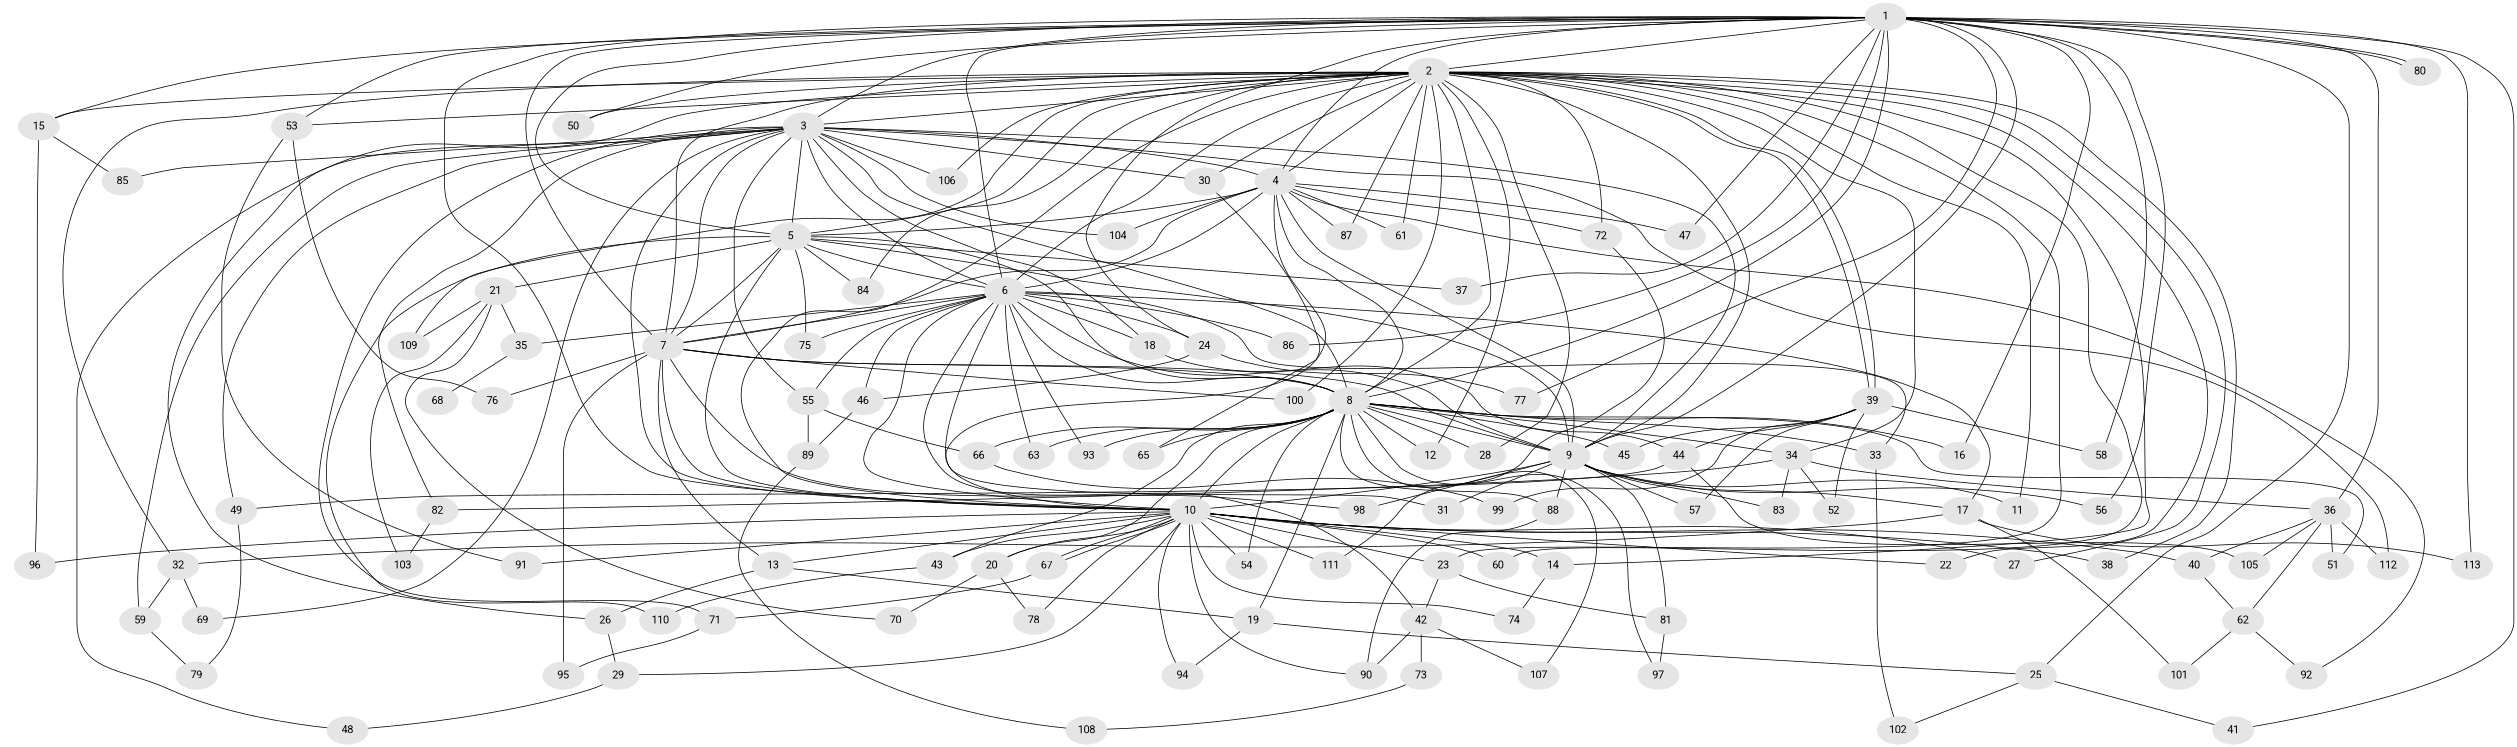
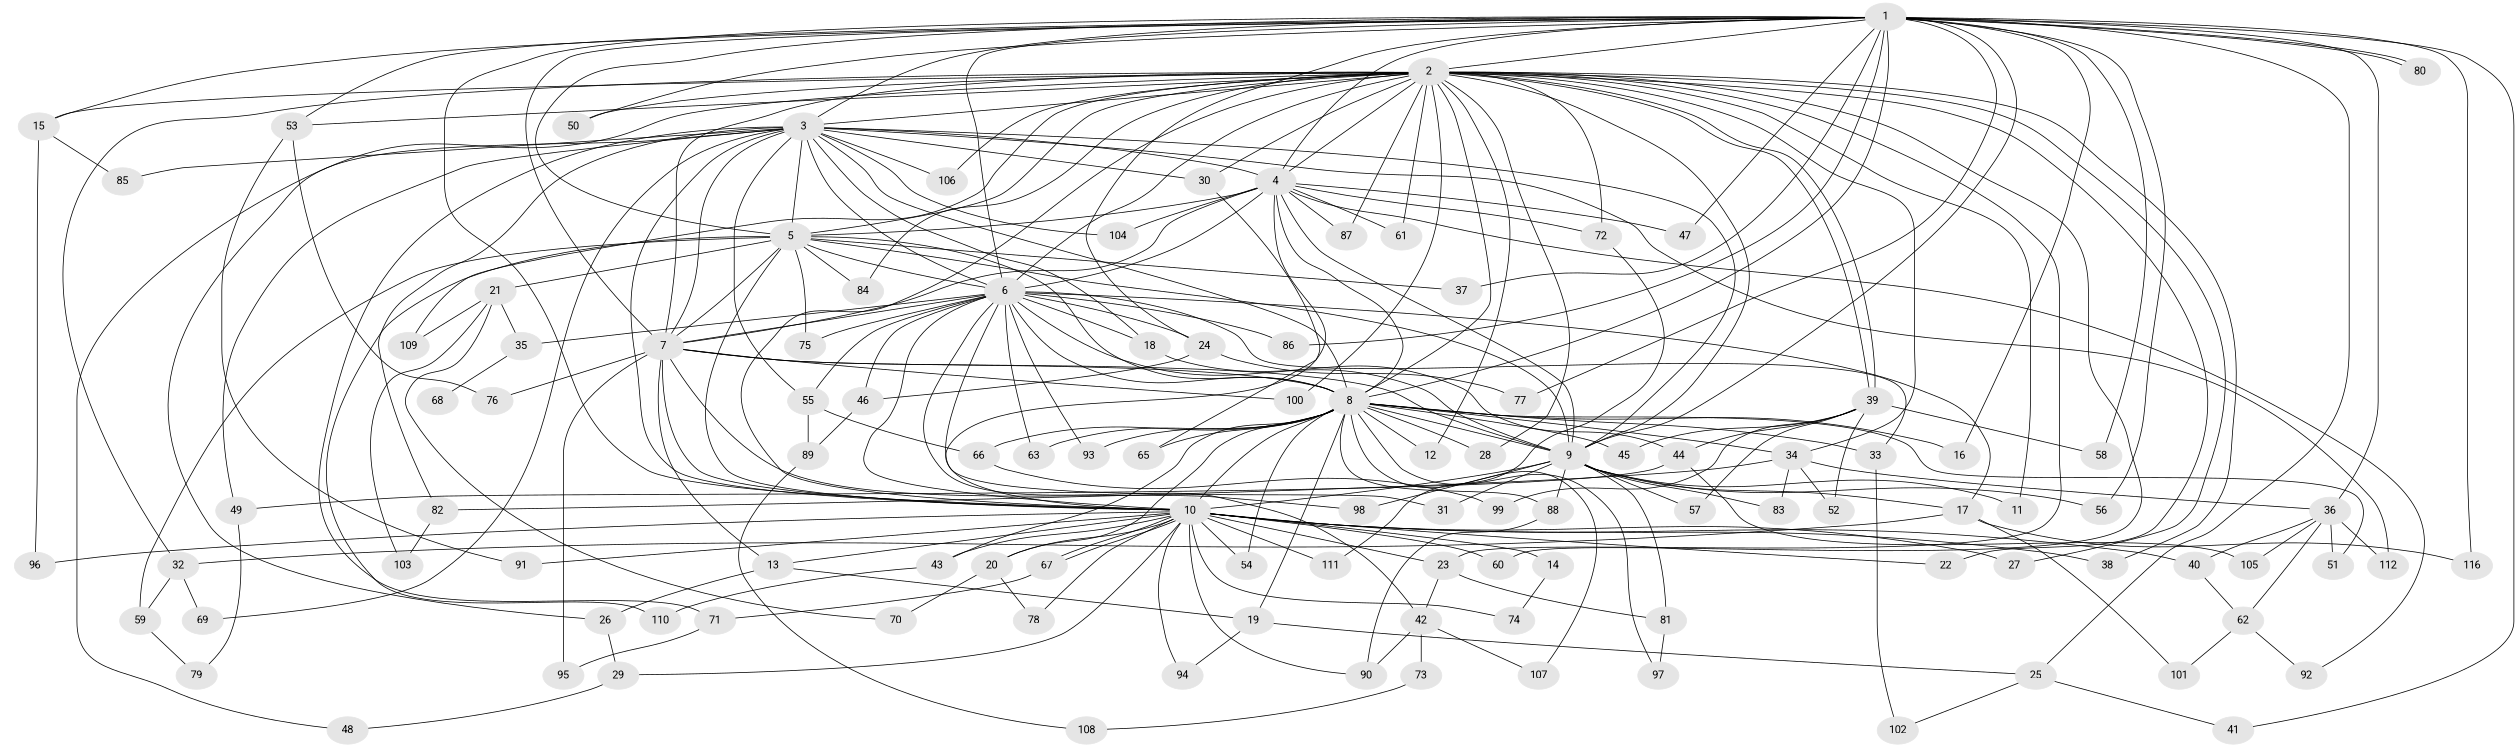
(325, 199) -> (393, 287)
(2133, 320) -> none
(2472, 566) -> (2472, 566)
